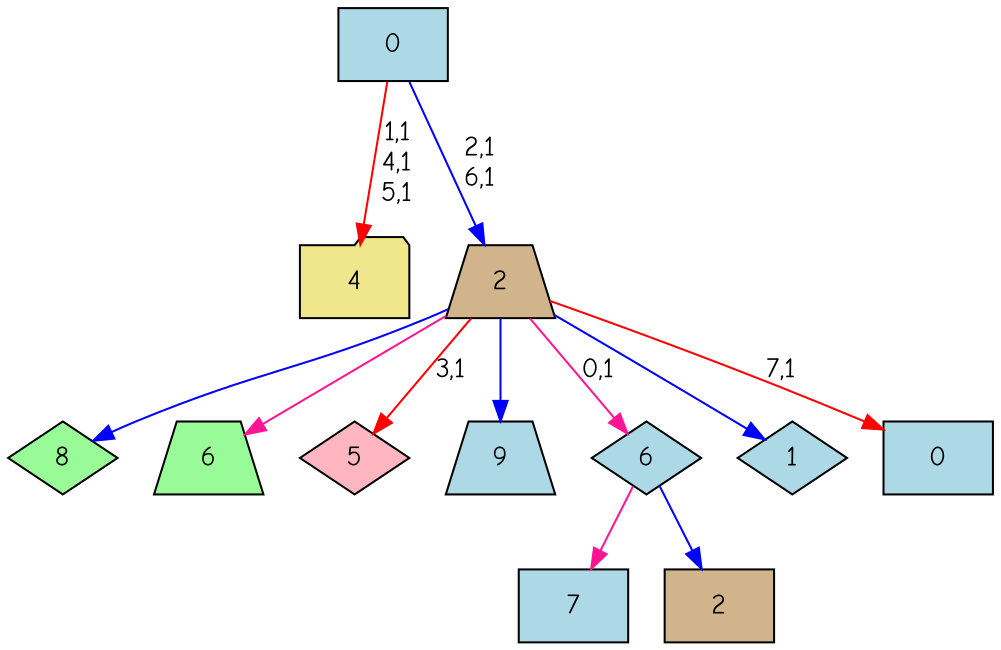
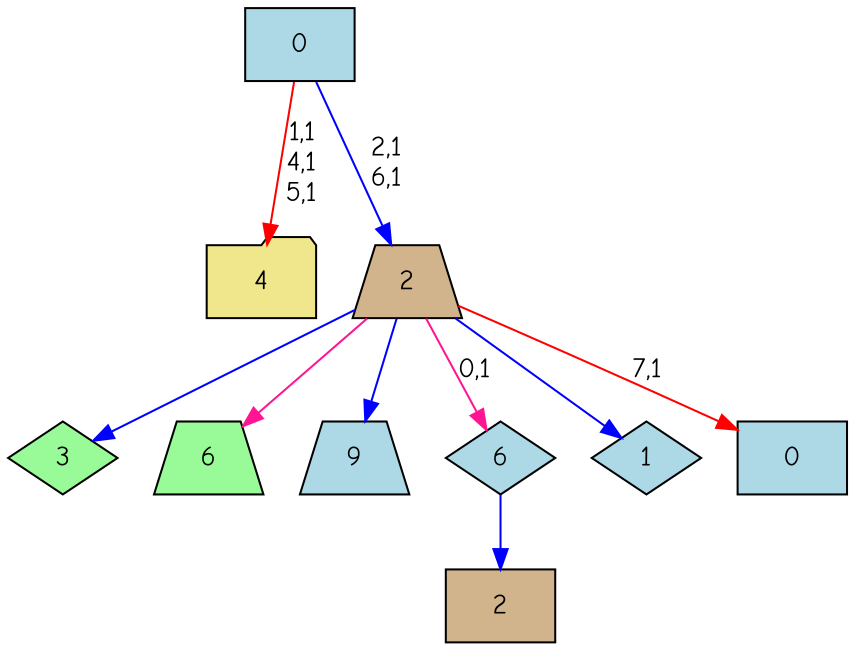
(63, 458) -> (63, 458)
(355, 458) -> none
(573, 606) -> none
